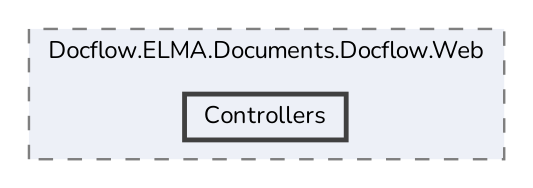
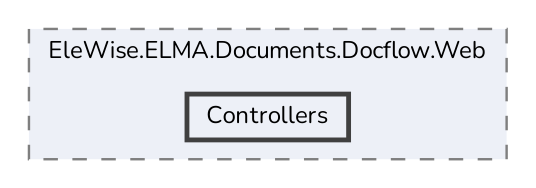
(267, 52) -> (268, 52)
